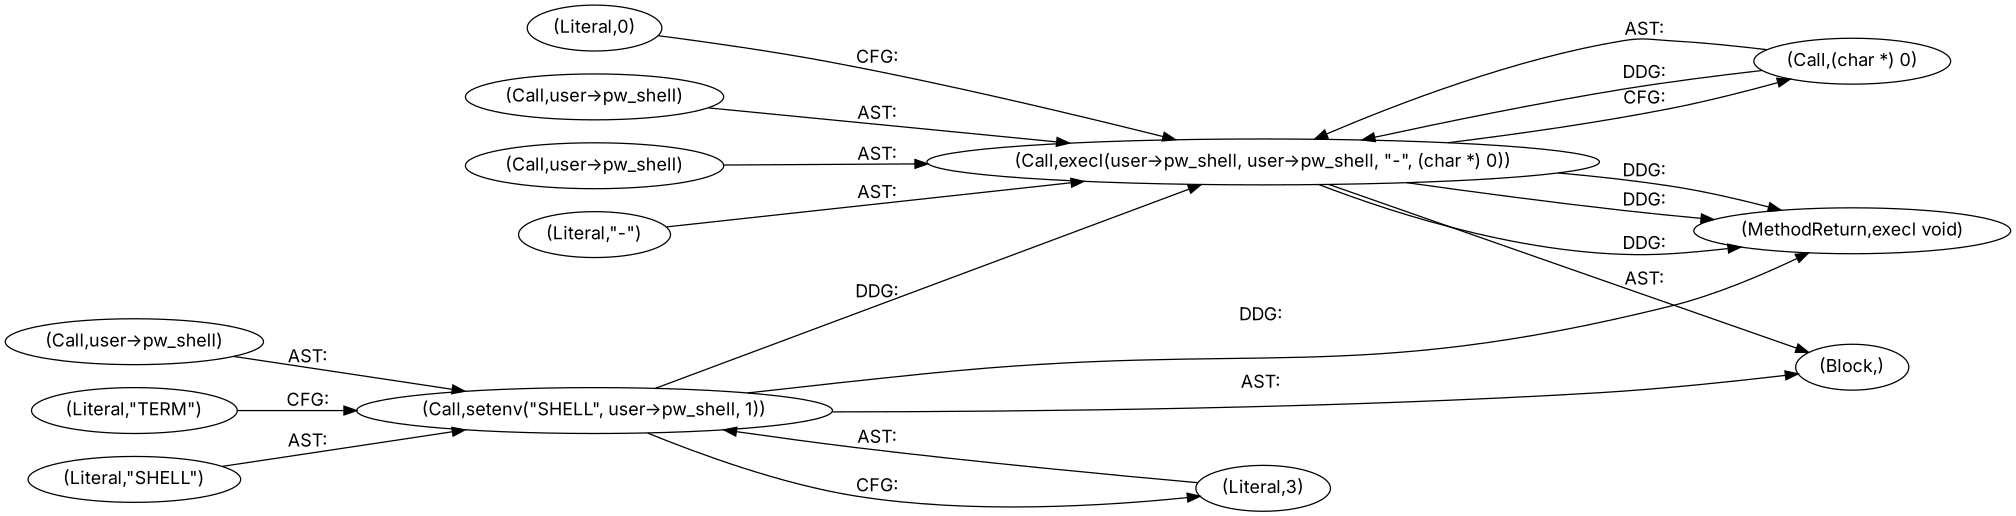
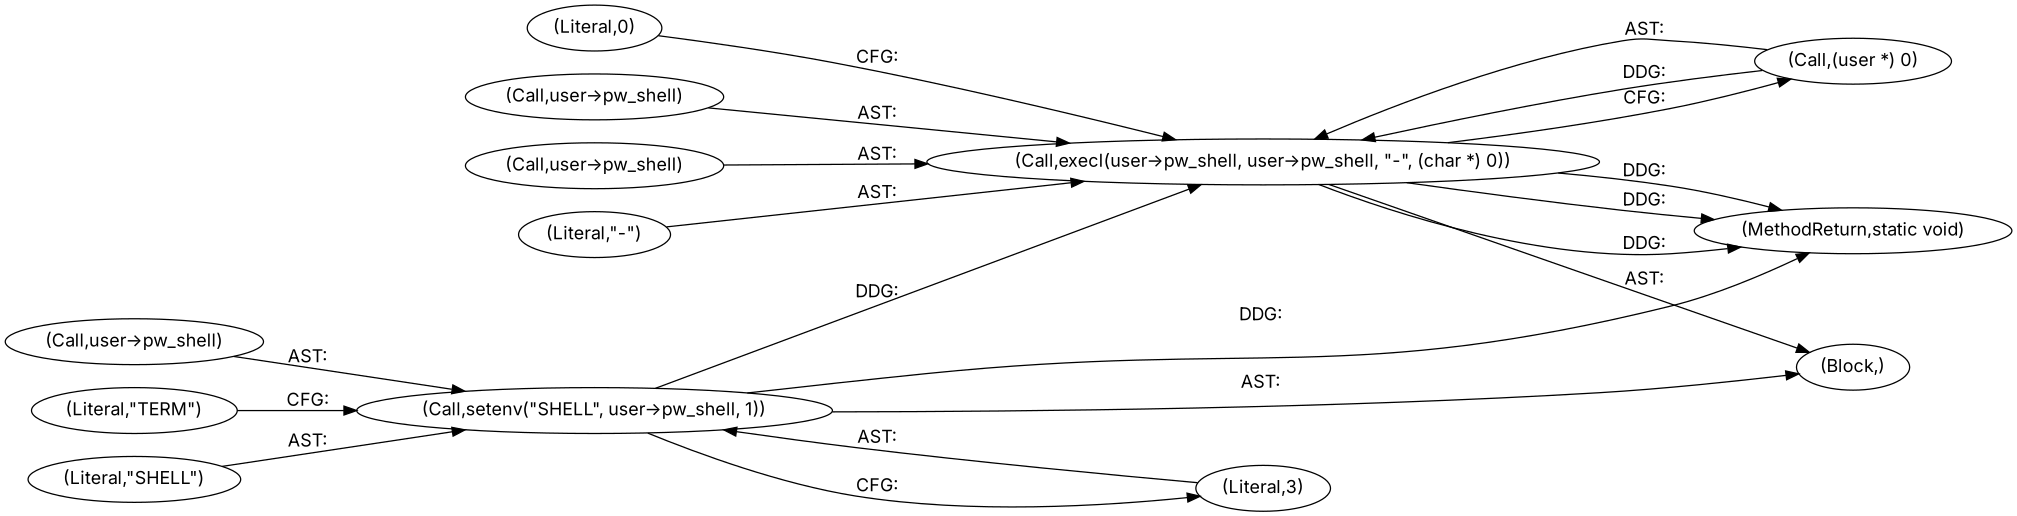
(1852, 61) -> (1853, 61)
(1852, 231) -> (1853, 231)
